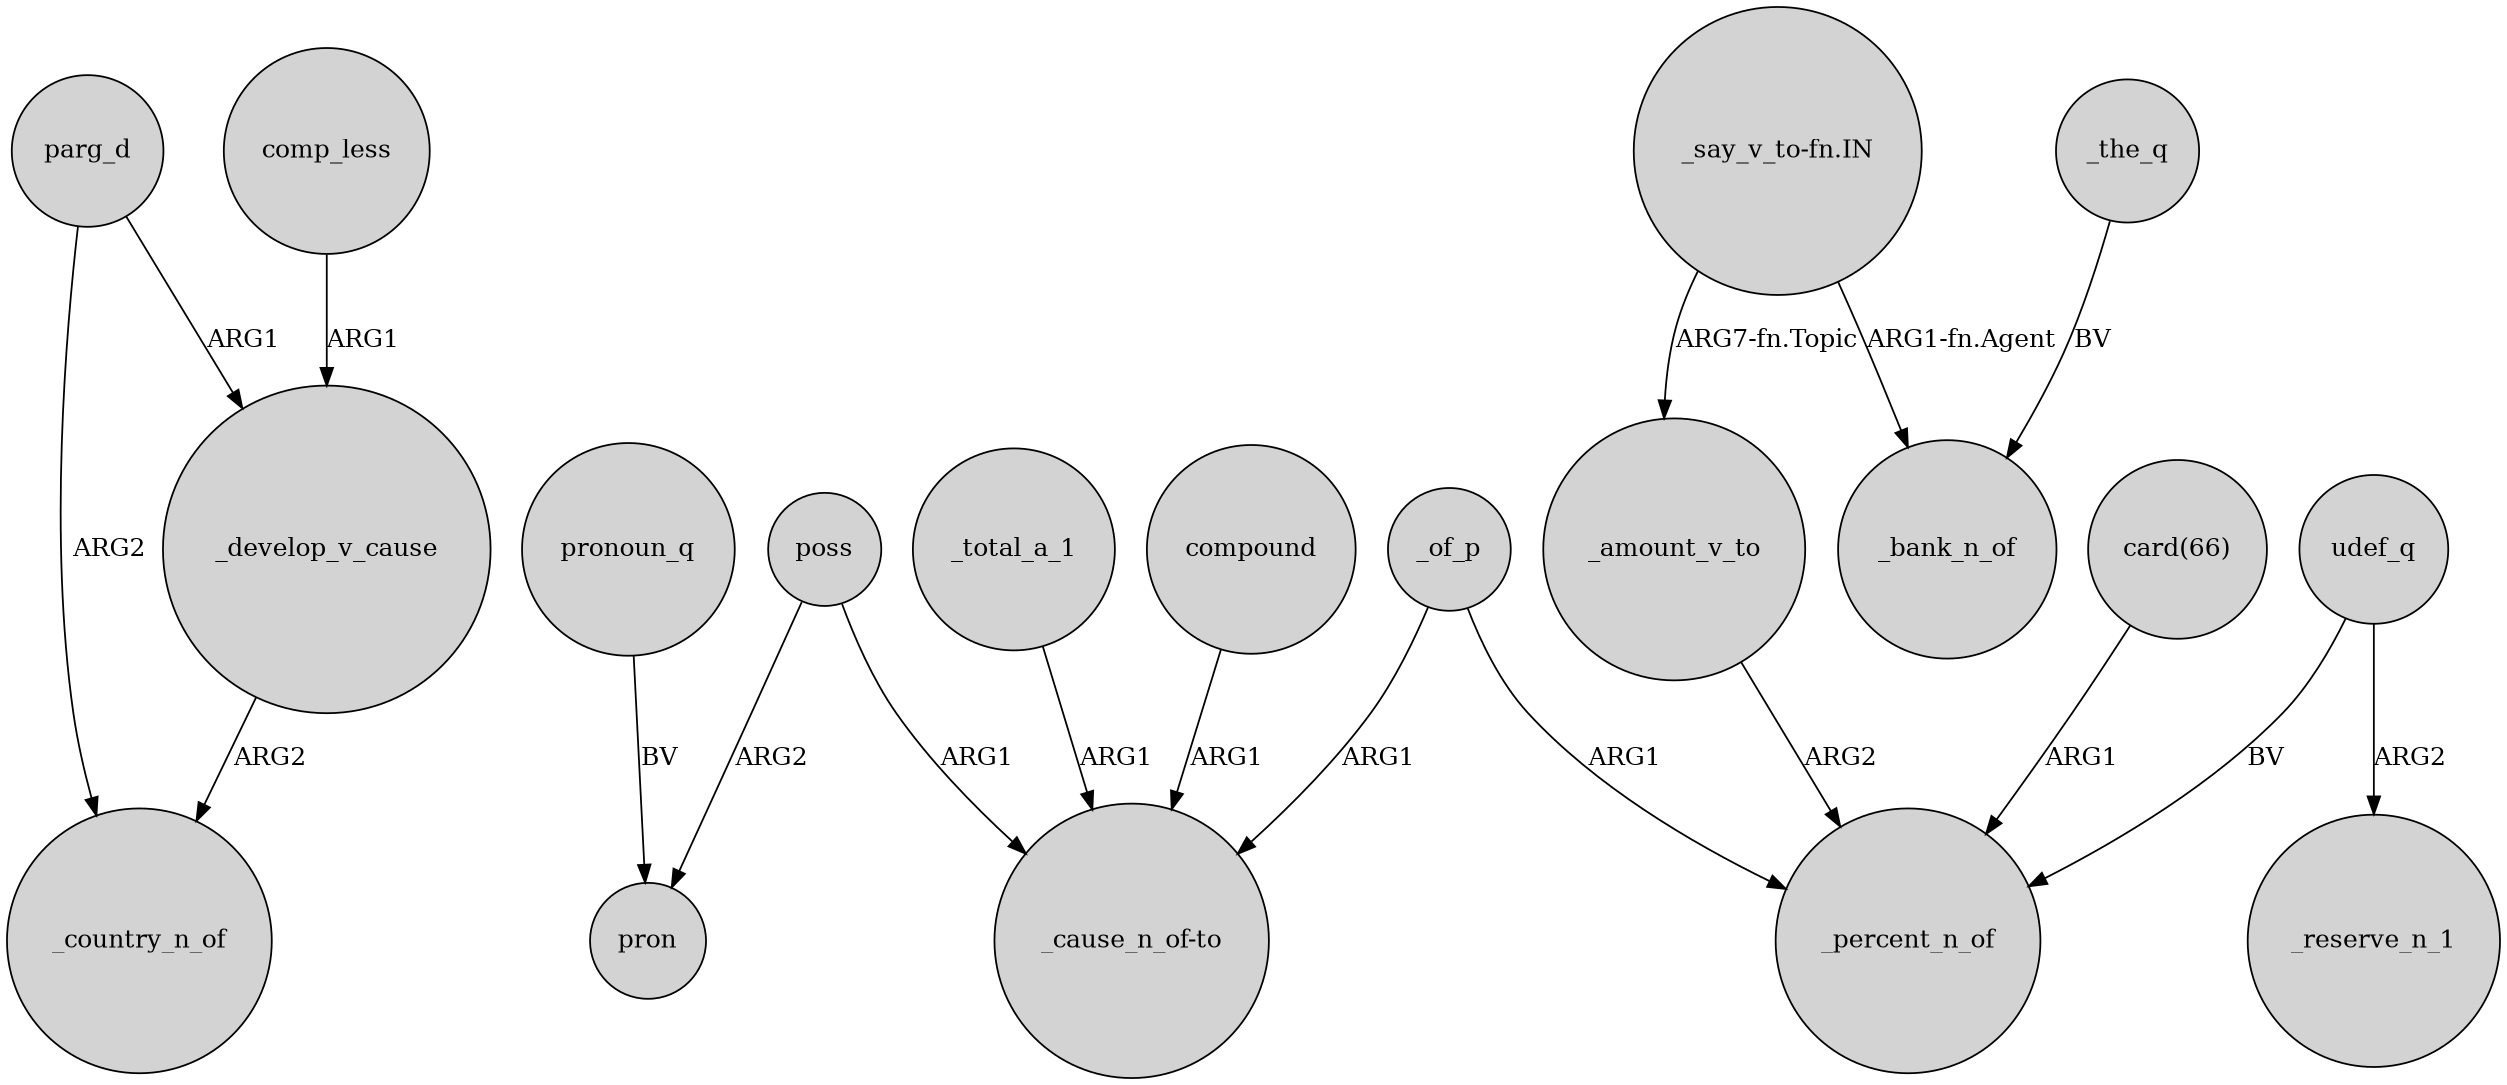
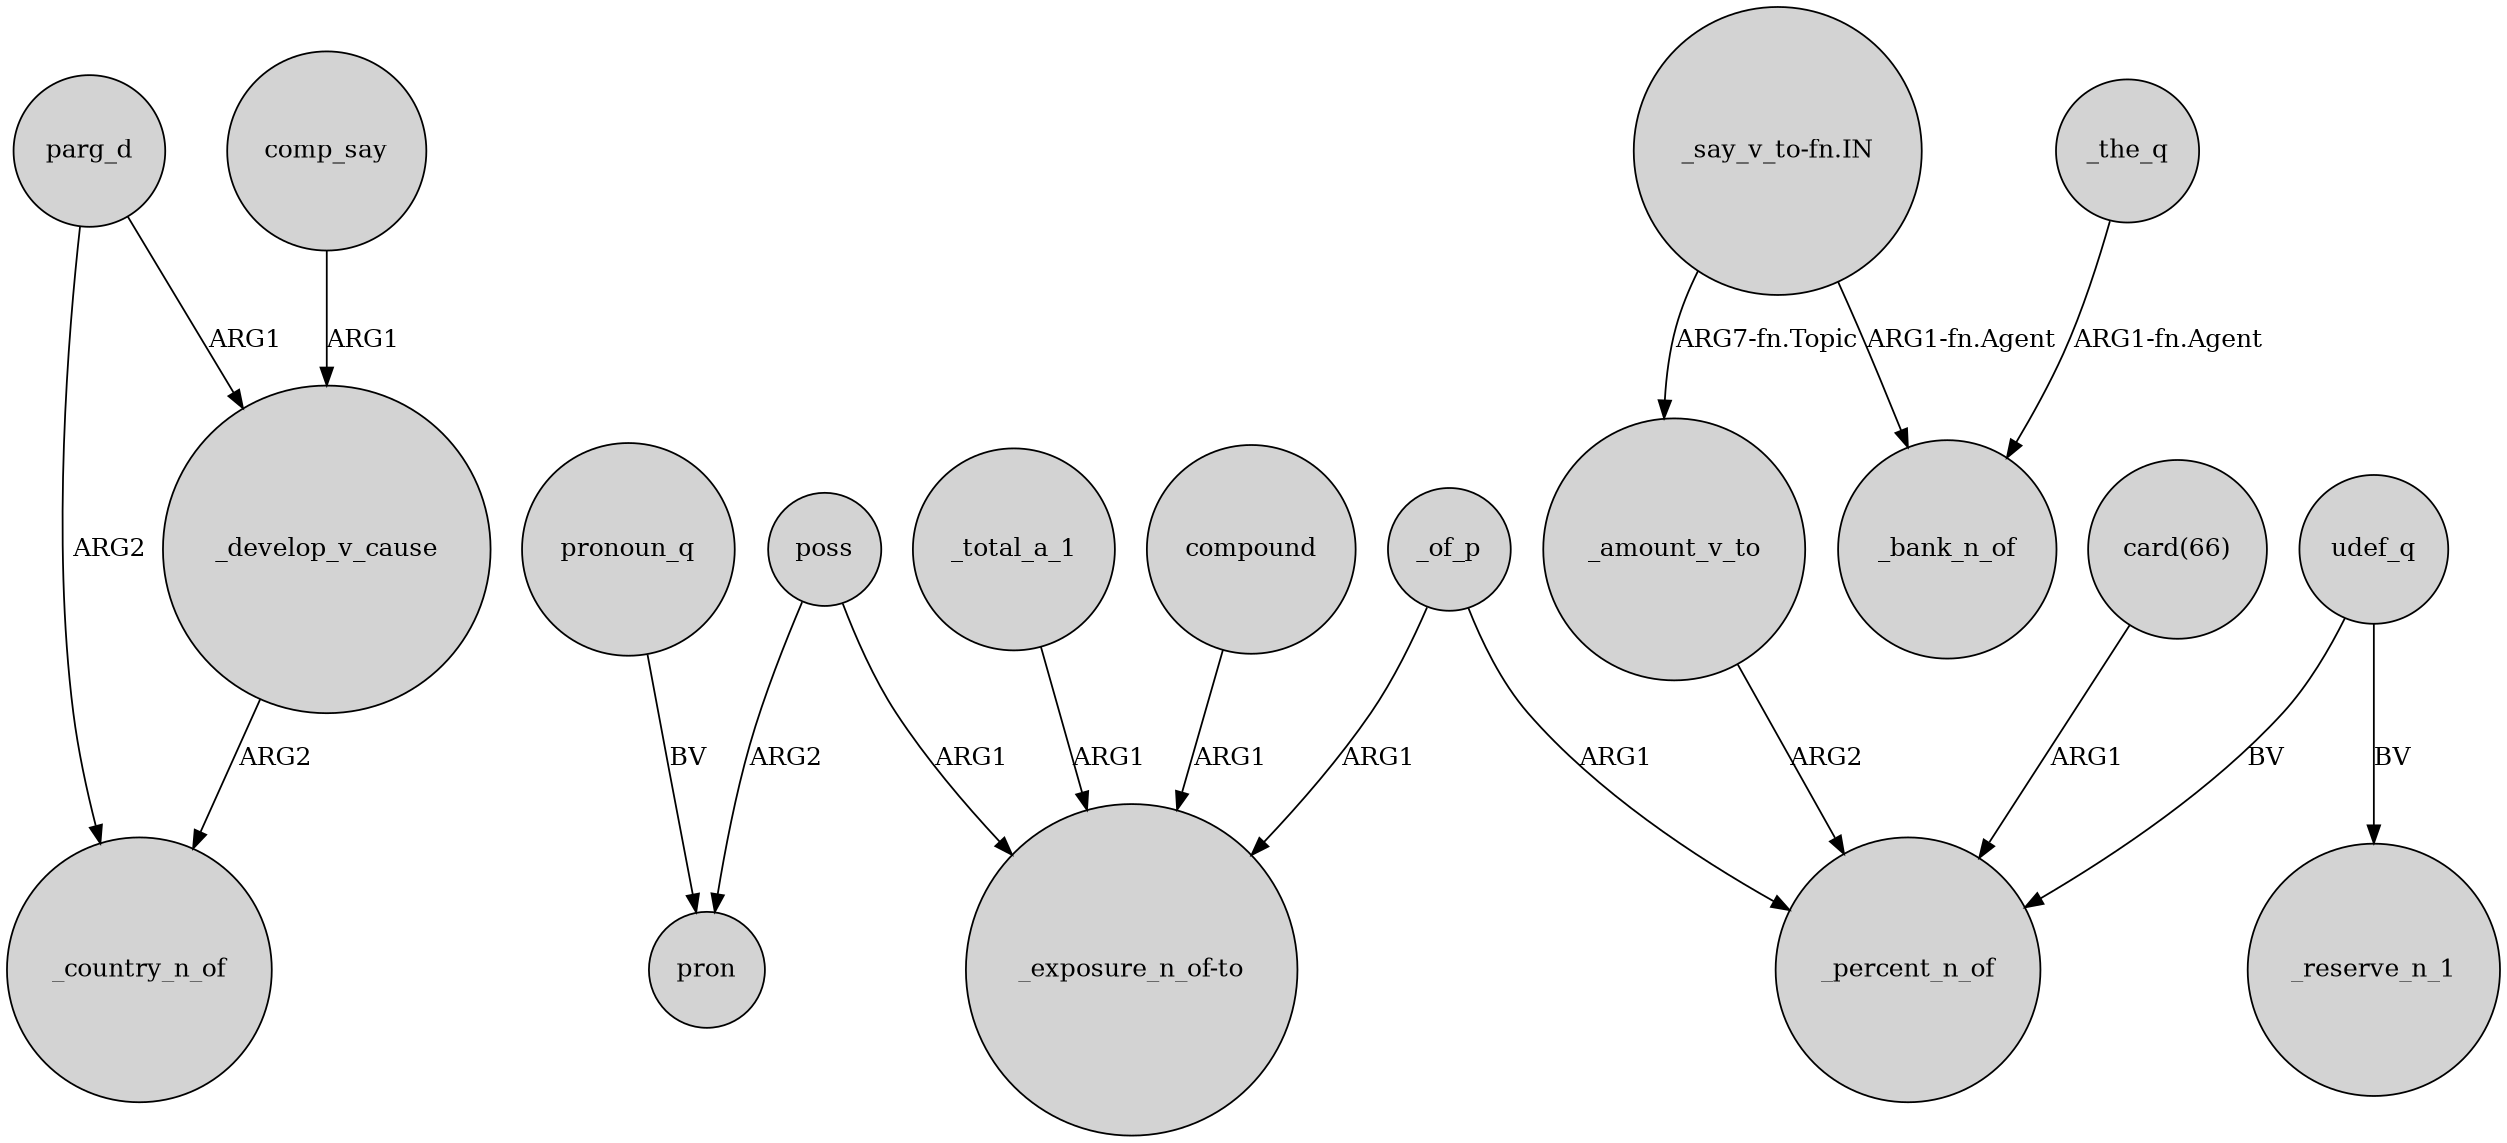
(327, 151) -> (327, 151)
(2093, 340) -> (2169, 340)
(2410, 758) -> (2393, 758)
(1132, 941) -> (1132, 970)
